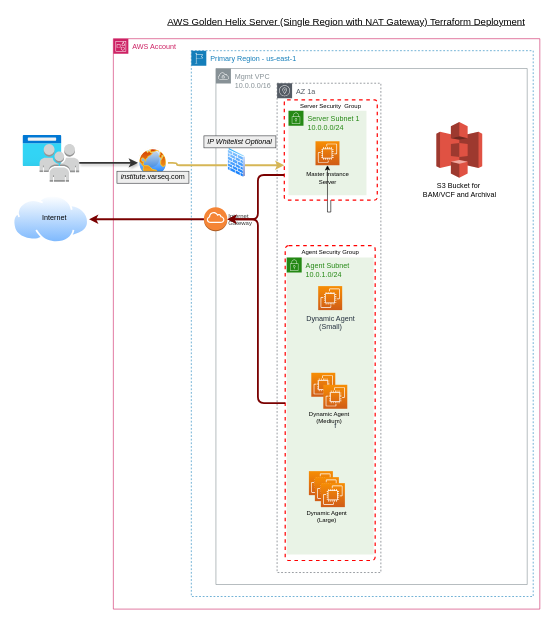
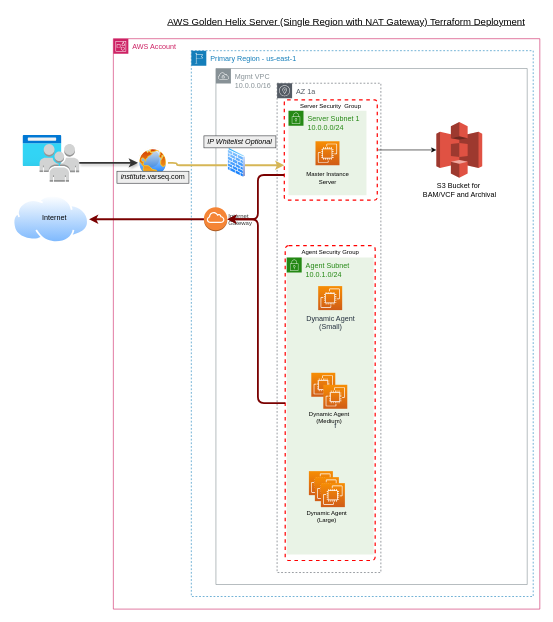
(327, 194) -> (430, 150)
